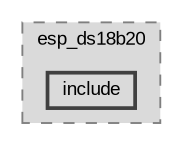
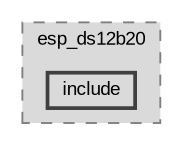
(91, 40) -> (91, 40)
